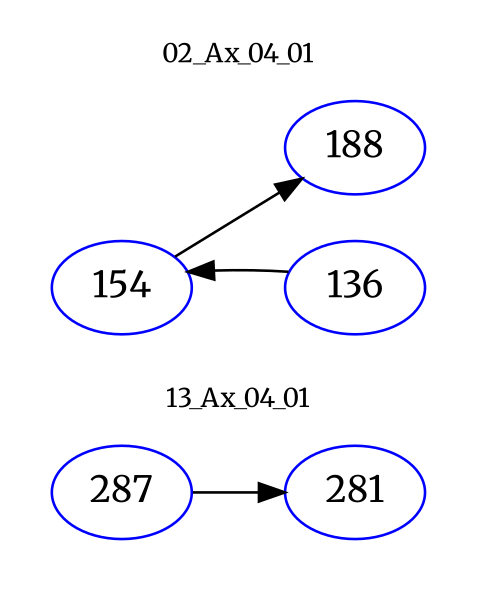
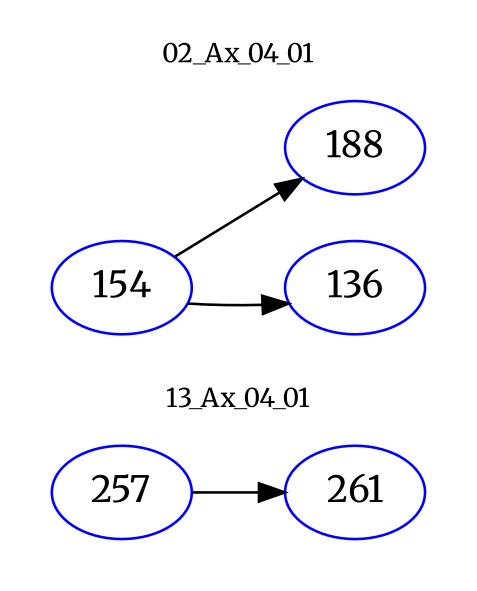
(251, 270) -> (225, 305)
(122, 492) -> (122, 492)
(355, 492) -> (355, 492)
